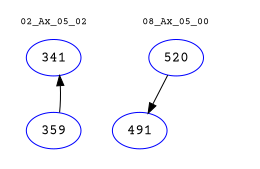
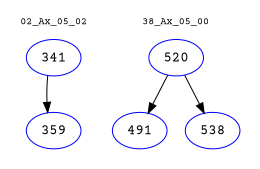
(176, 22) -> (176, 22)
(60, 99) -> (47, 89)
none -> (213, 131)
